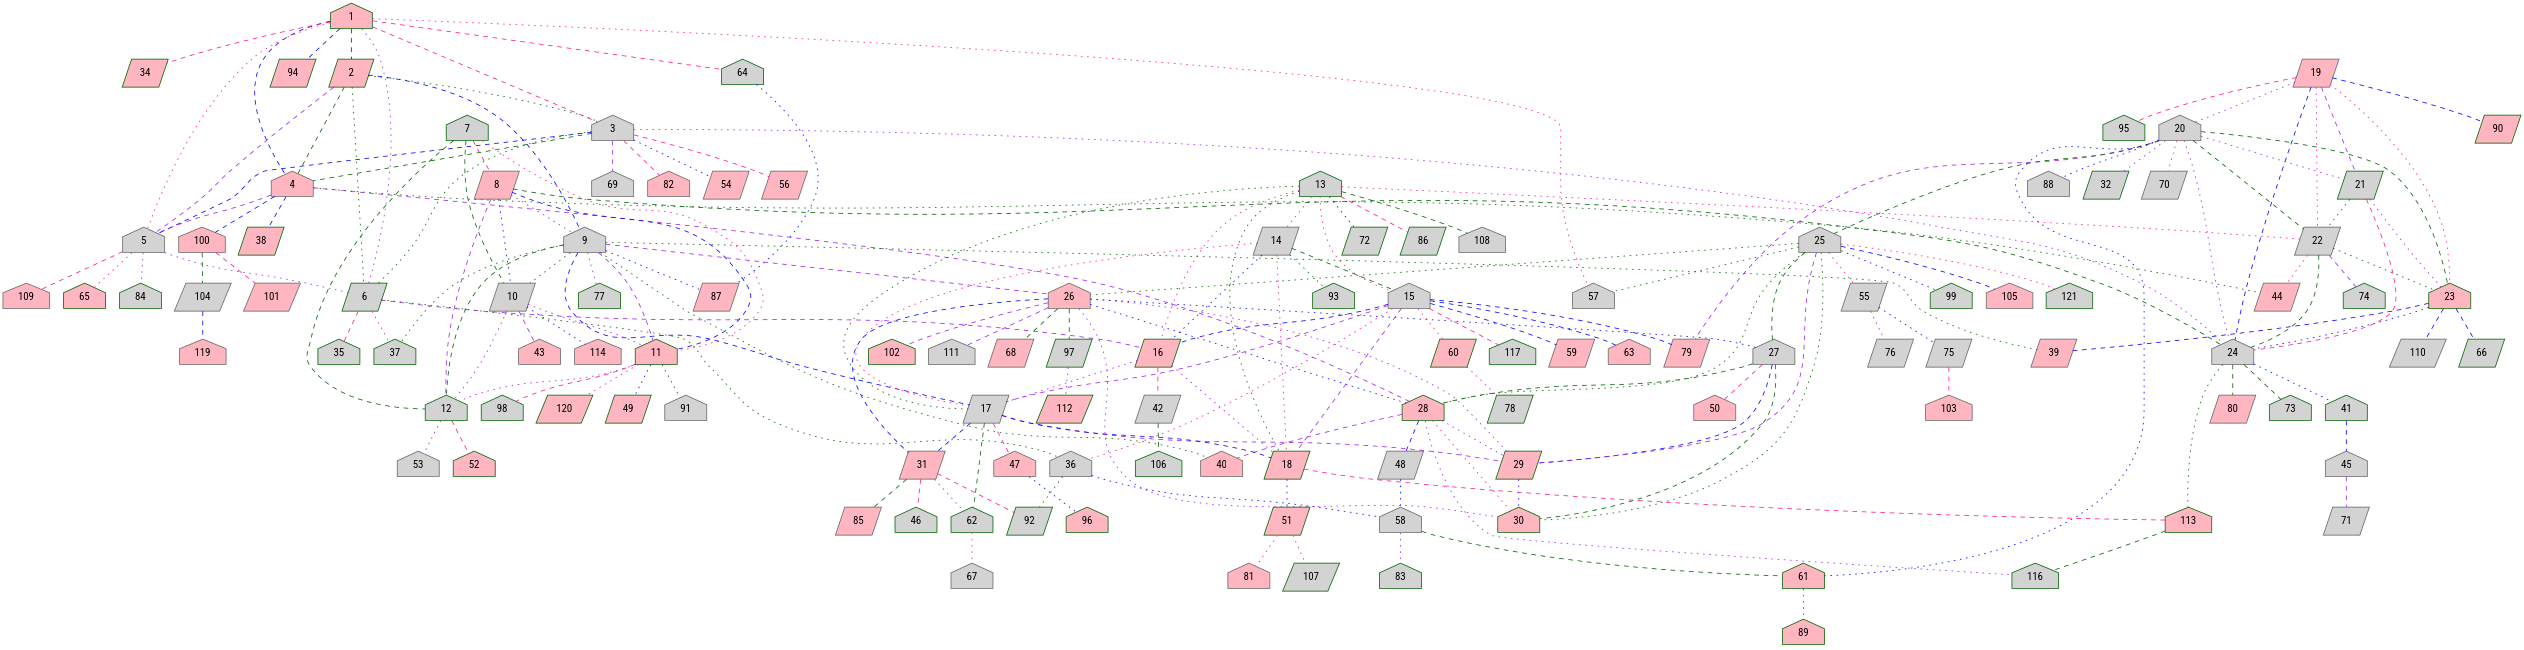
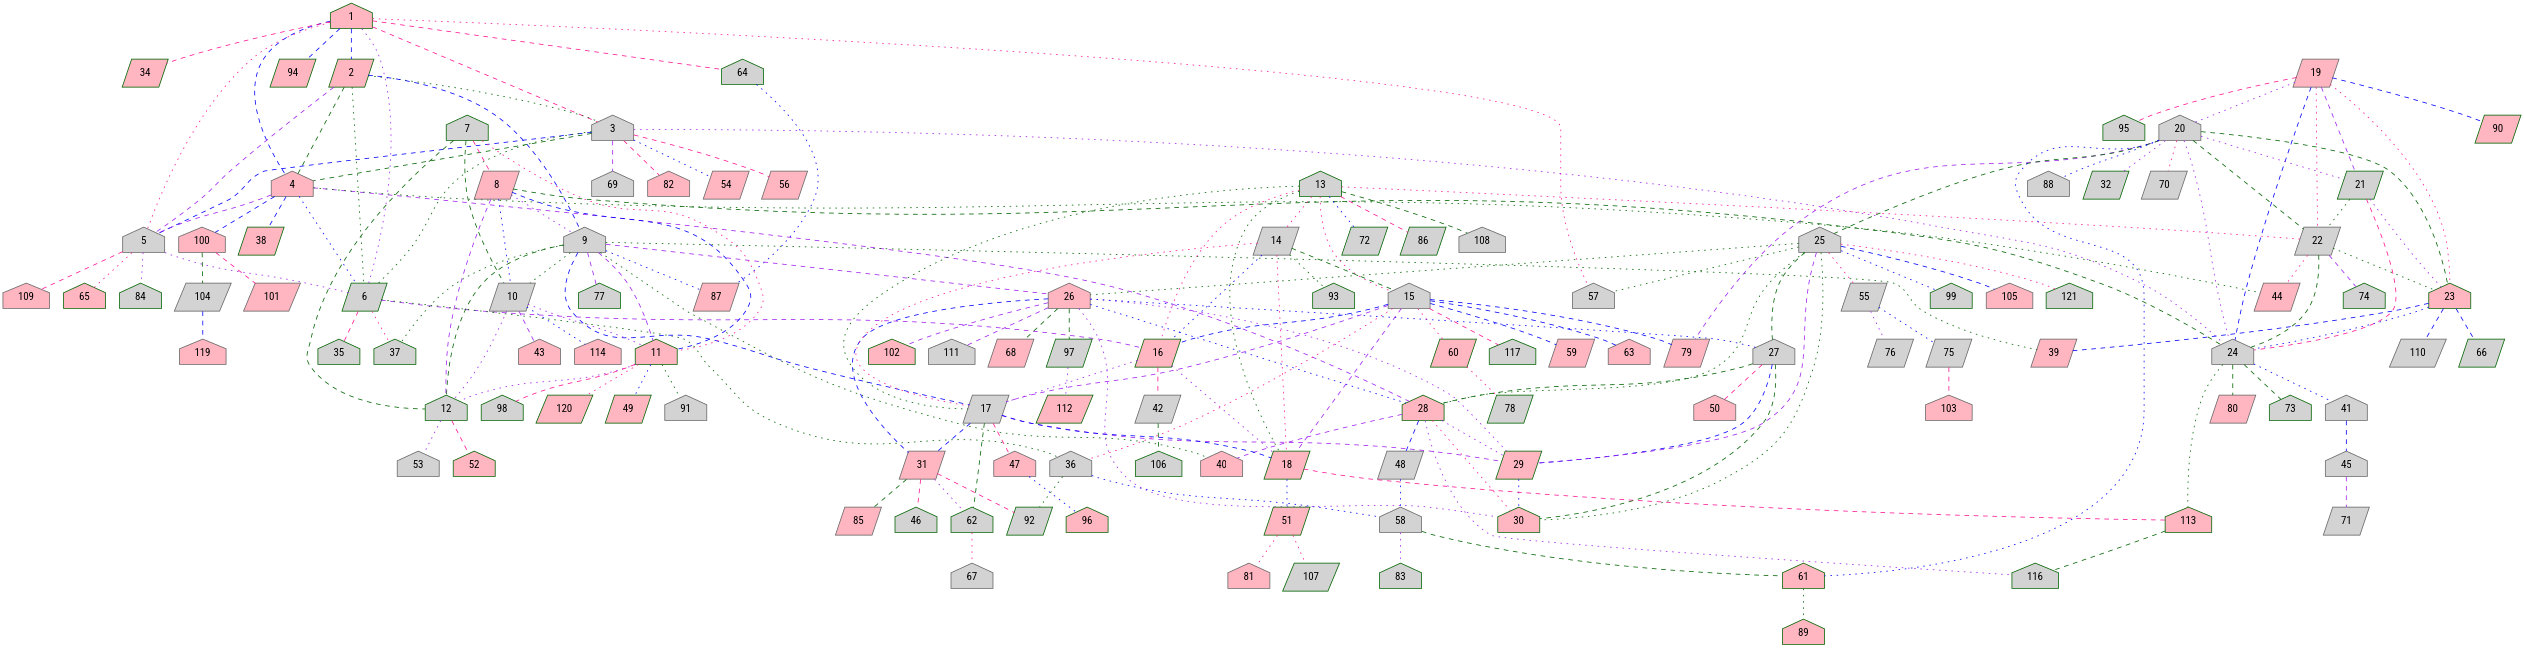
none -> (327, 240)
(592, 269) -> (592, 269)
(2346, 409) -> (2346, 409)
